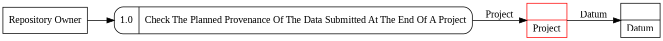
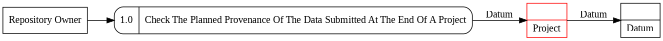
(500, 15) -> (500, 15)
